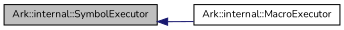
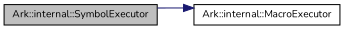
(181, 22) -> (170, 8)
